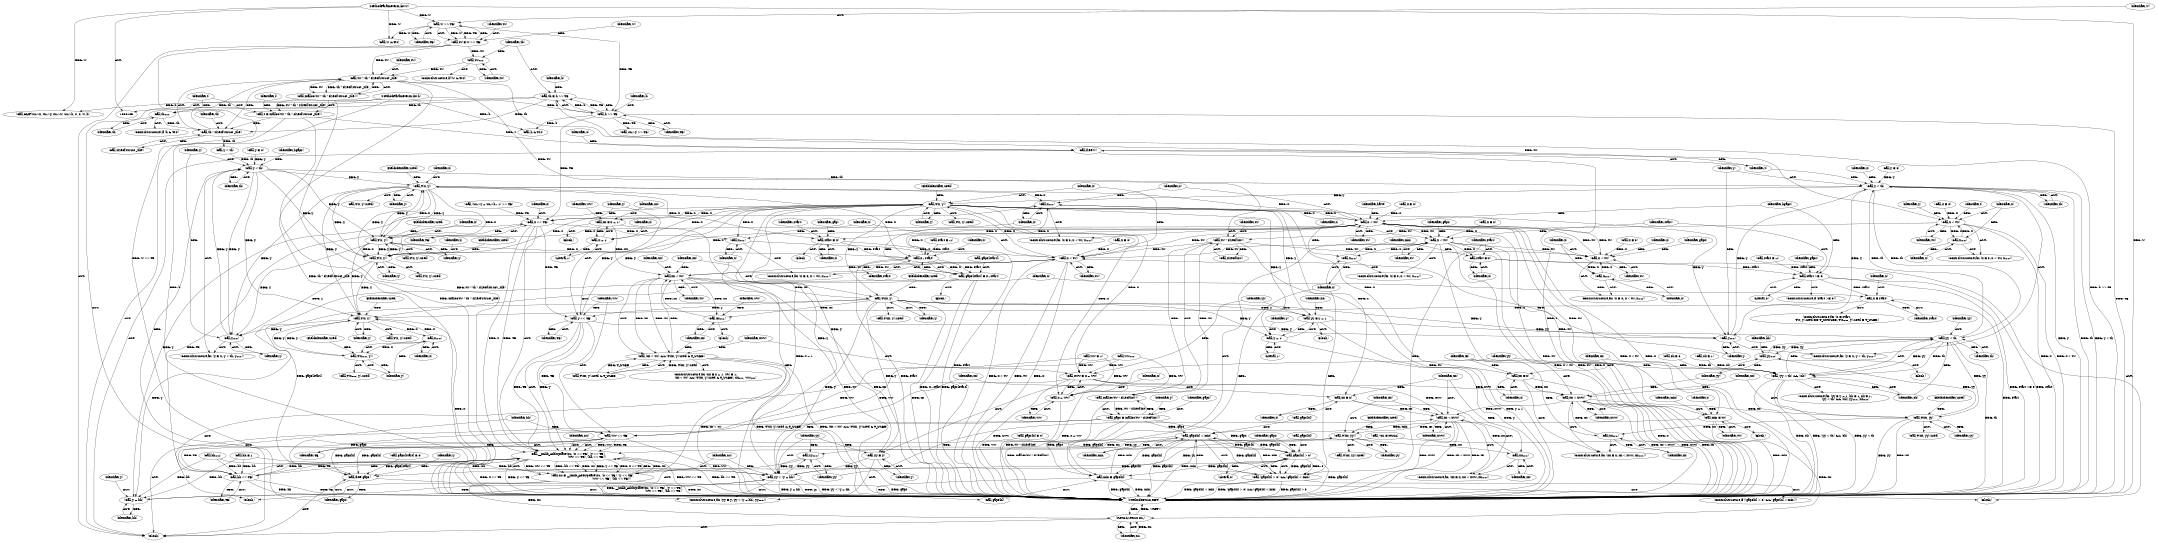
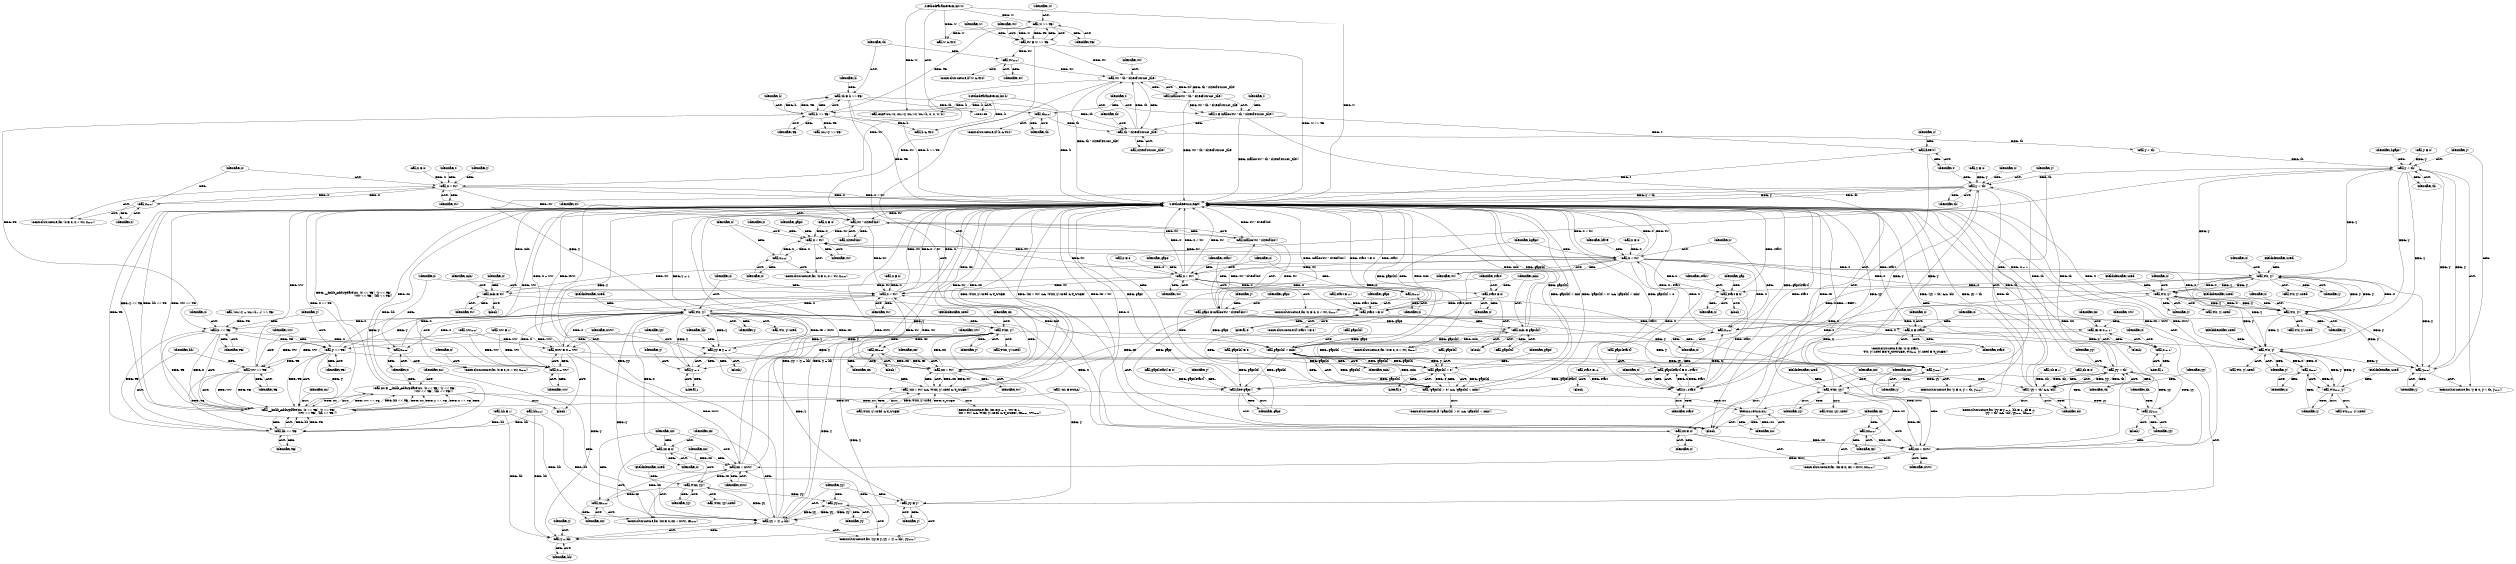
(1552, 460) -> (1017, 206)
